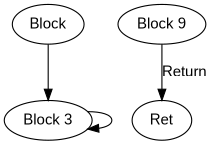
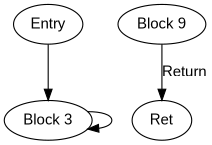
(48, 24) -> (48, 24)
